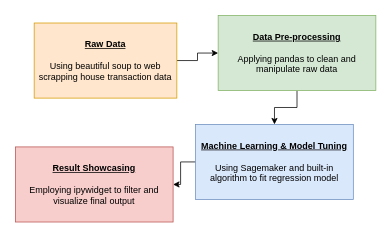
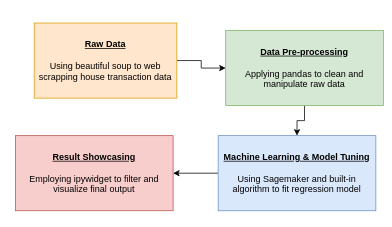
(297, 53) -> (304, 68)
(274, 162) -> (297, 173)
(94, 184) -> (94, 173)
